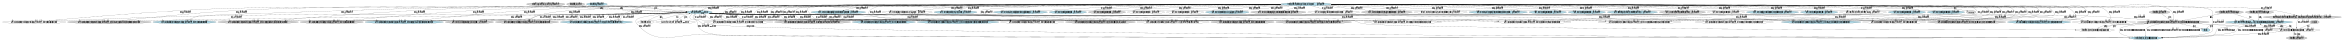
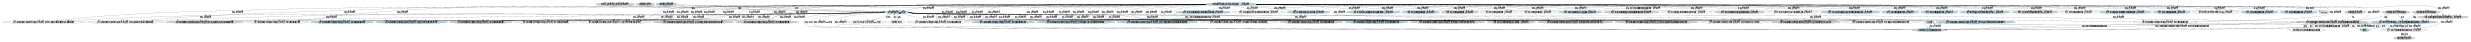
(1327, 8) -> (1643, 8)
(1586, 8) -> (1942, 8)
(1955, 8) -> (2310, 8)
(907, 12) -> (1259, 12)
(1441, 12) -> (1793, 12)
(1498, 12) -> (1850, 12)
(686, 17) -> (889, 17)
(2302, 17) -> (2443, 17)
(2218, 22) -> (1203, 17)
(1376, 24) -> (1227, 20)
(2223, 36) -> (1929, 26)
